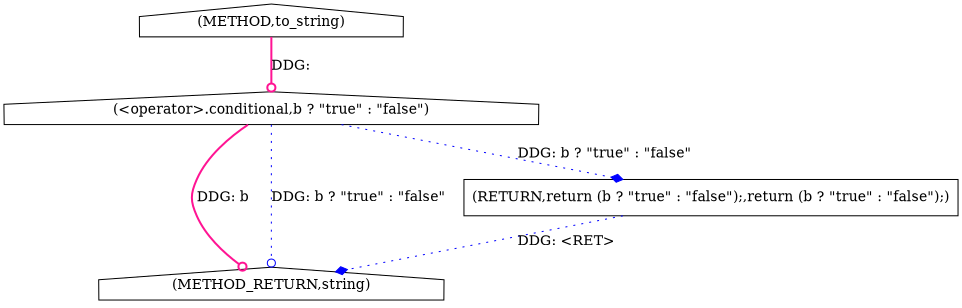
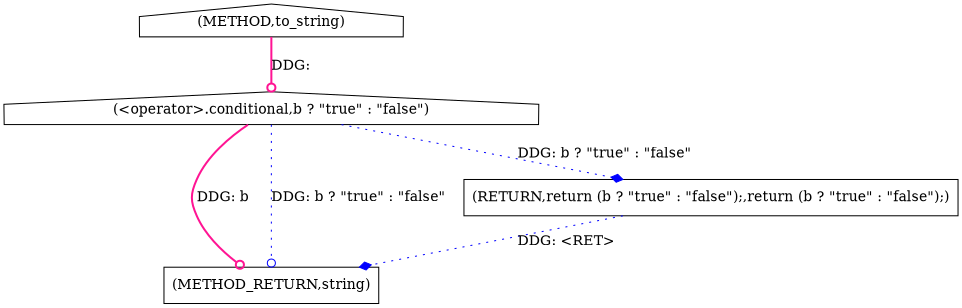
(271, 285) -> (271, 285)
